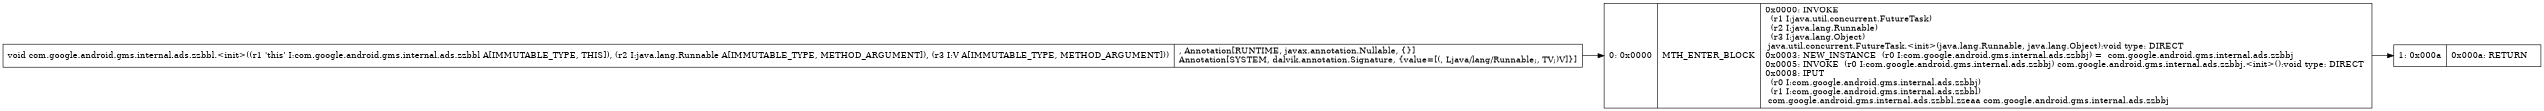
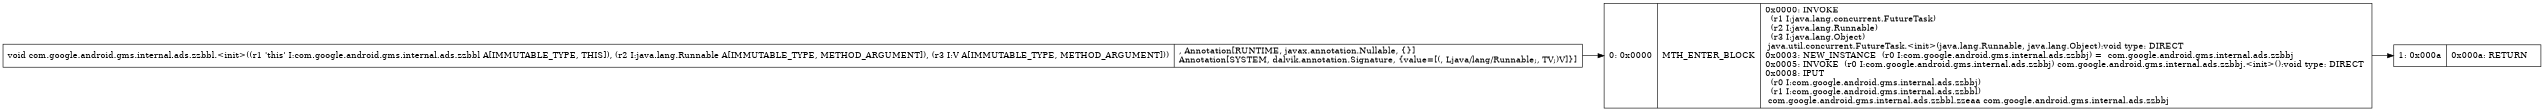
(1849, 19) -> (1851, 19)
